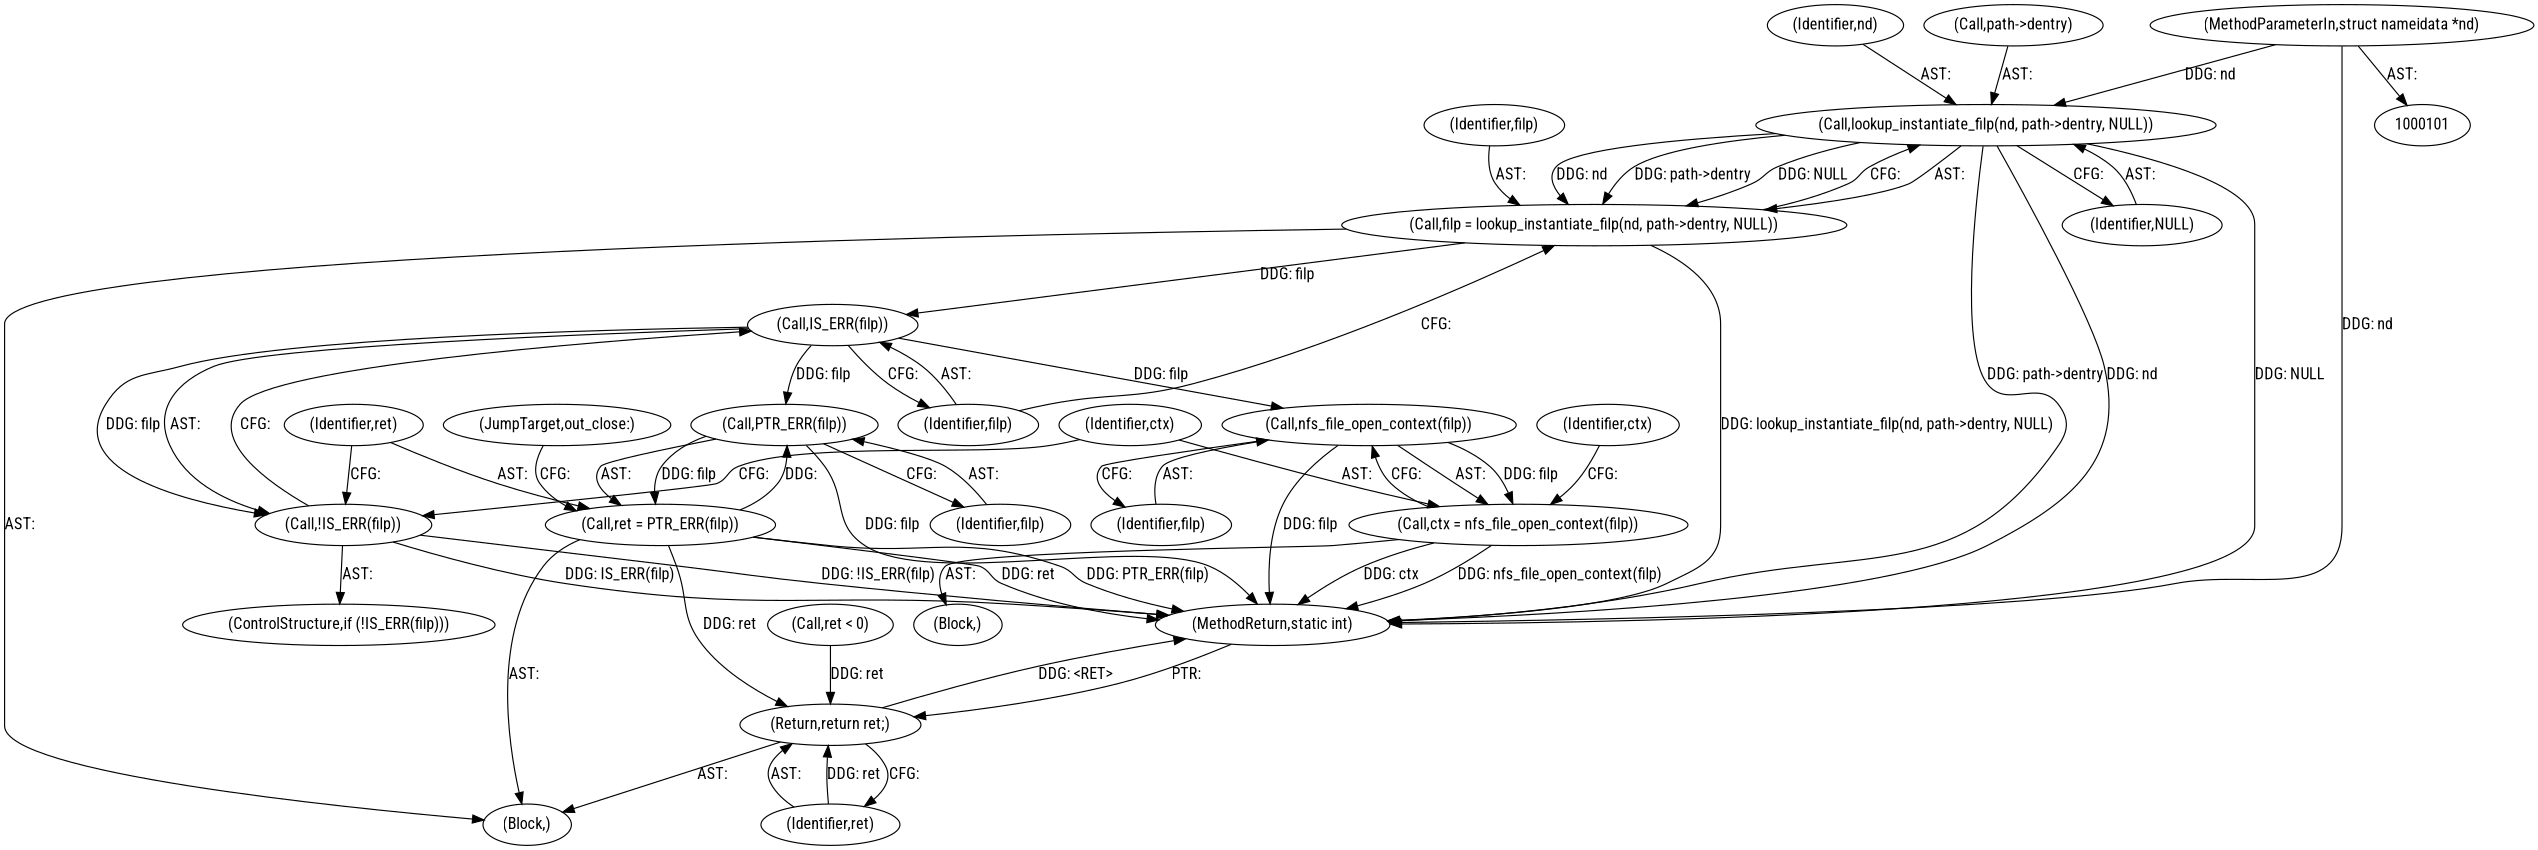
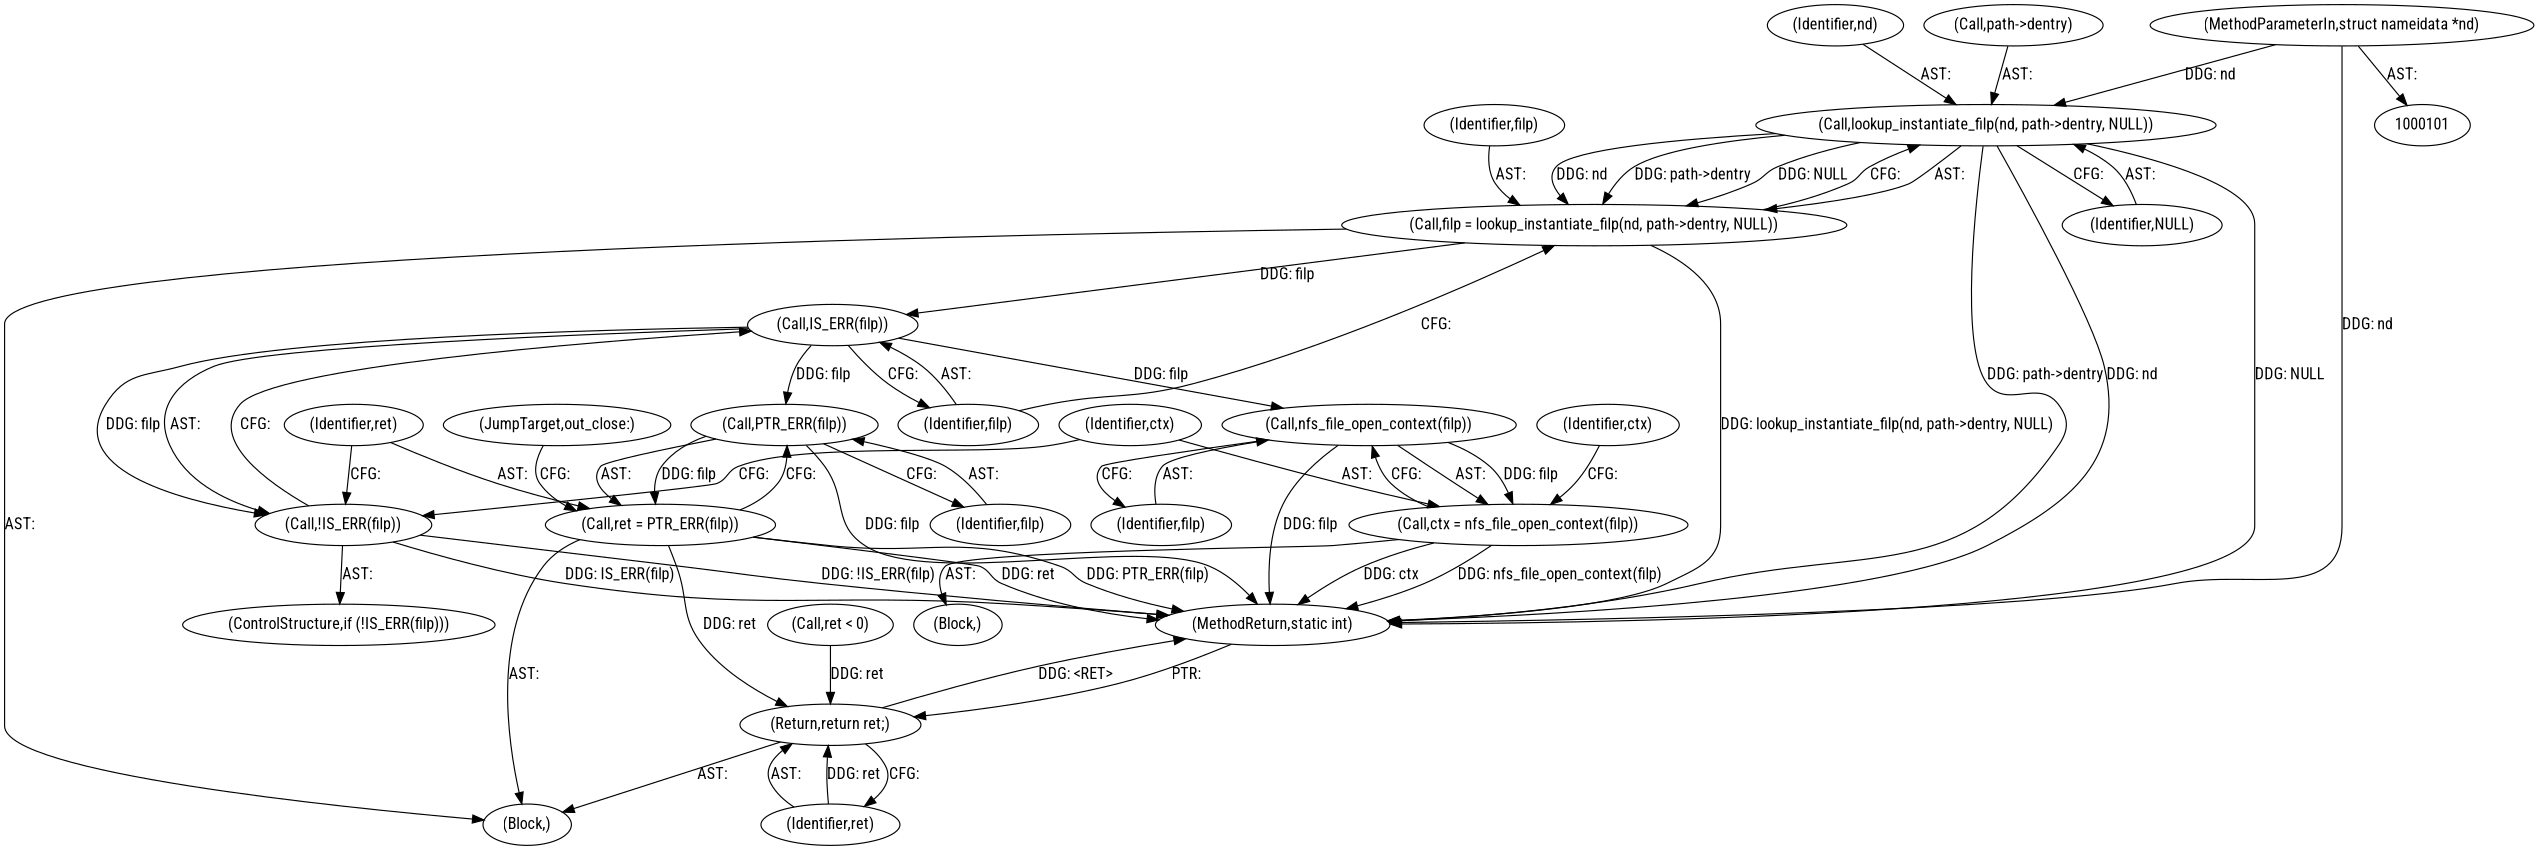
(803, 475) -> (803, 475)
